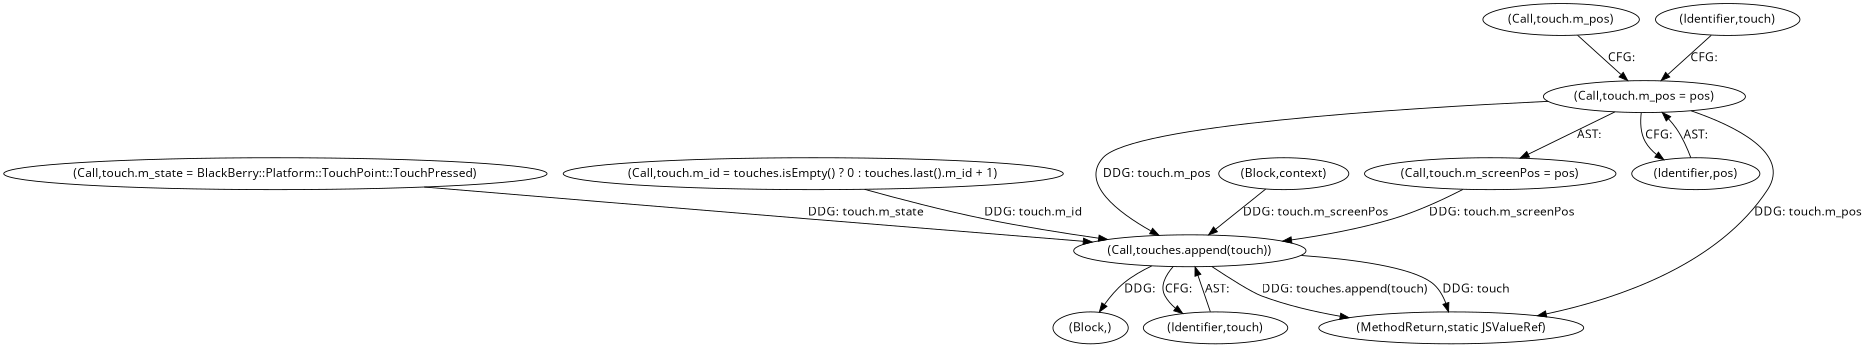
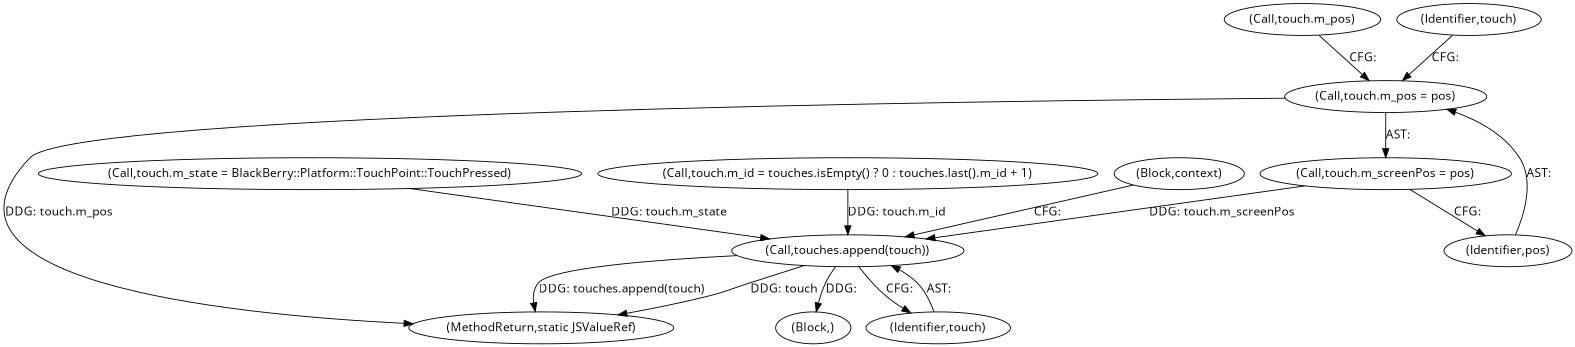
(1273, 121) -> none
(1643, 136) -> (1444, 210)
(1316, 212) -> (1049, 212)
